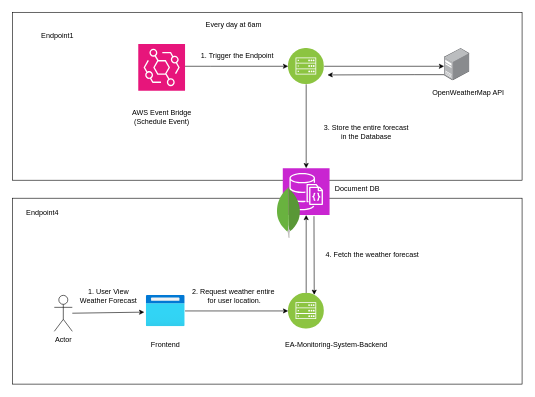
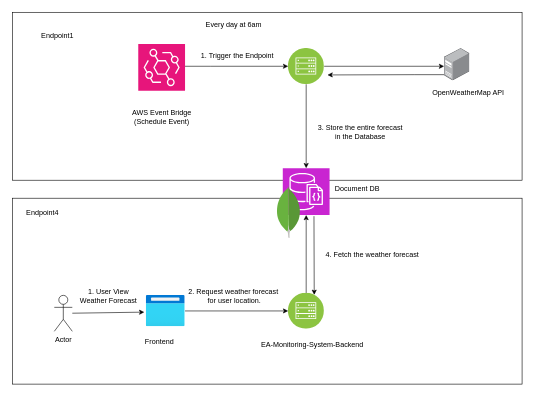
(366, 132) -> (360, 132)
(235, 296) -> (235, 296)
(165, 345) -> (159, 342)
(336, 345) -> (312, 345)
